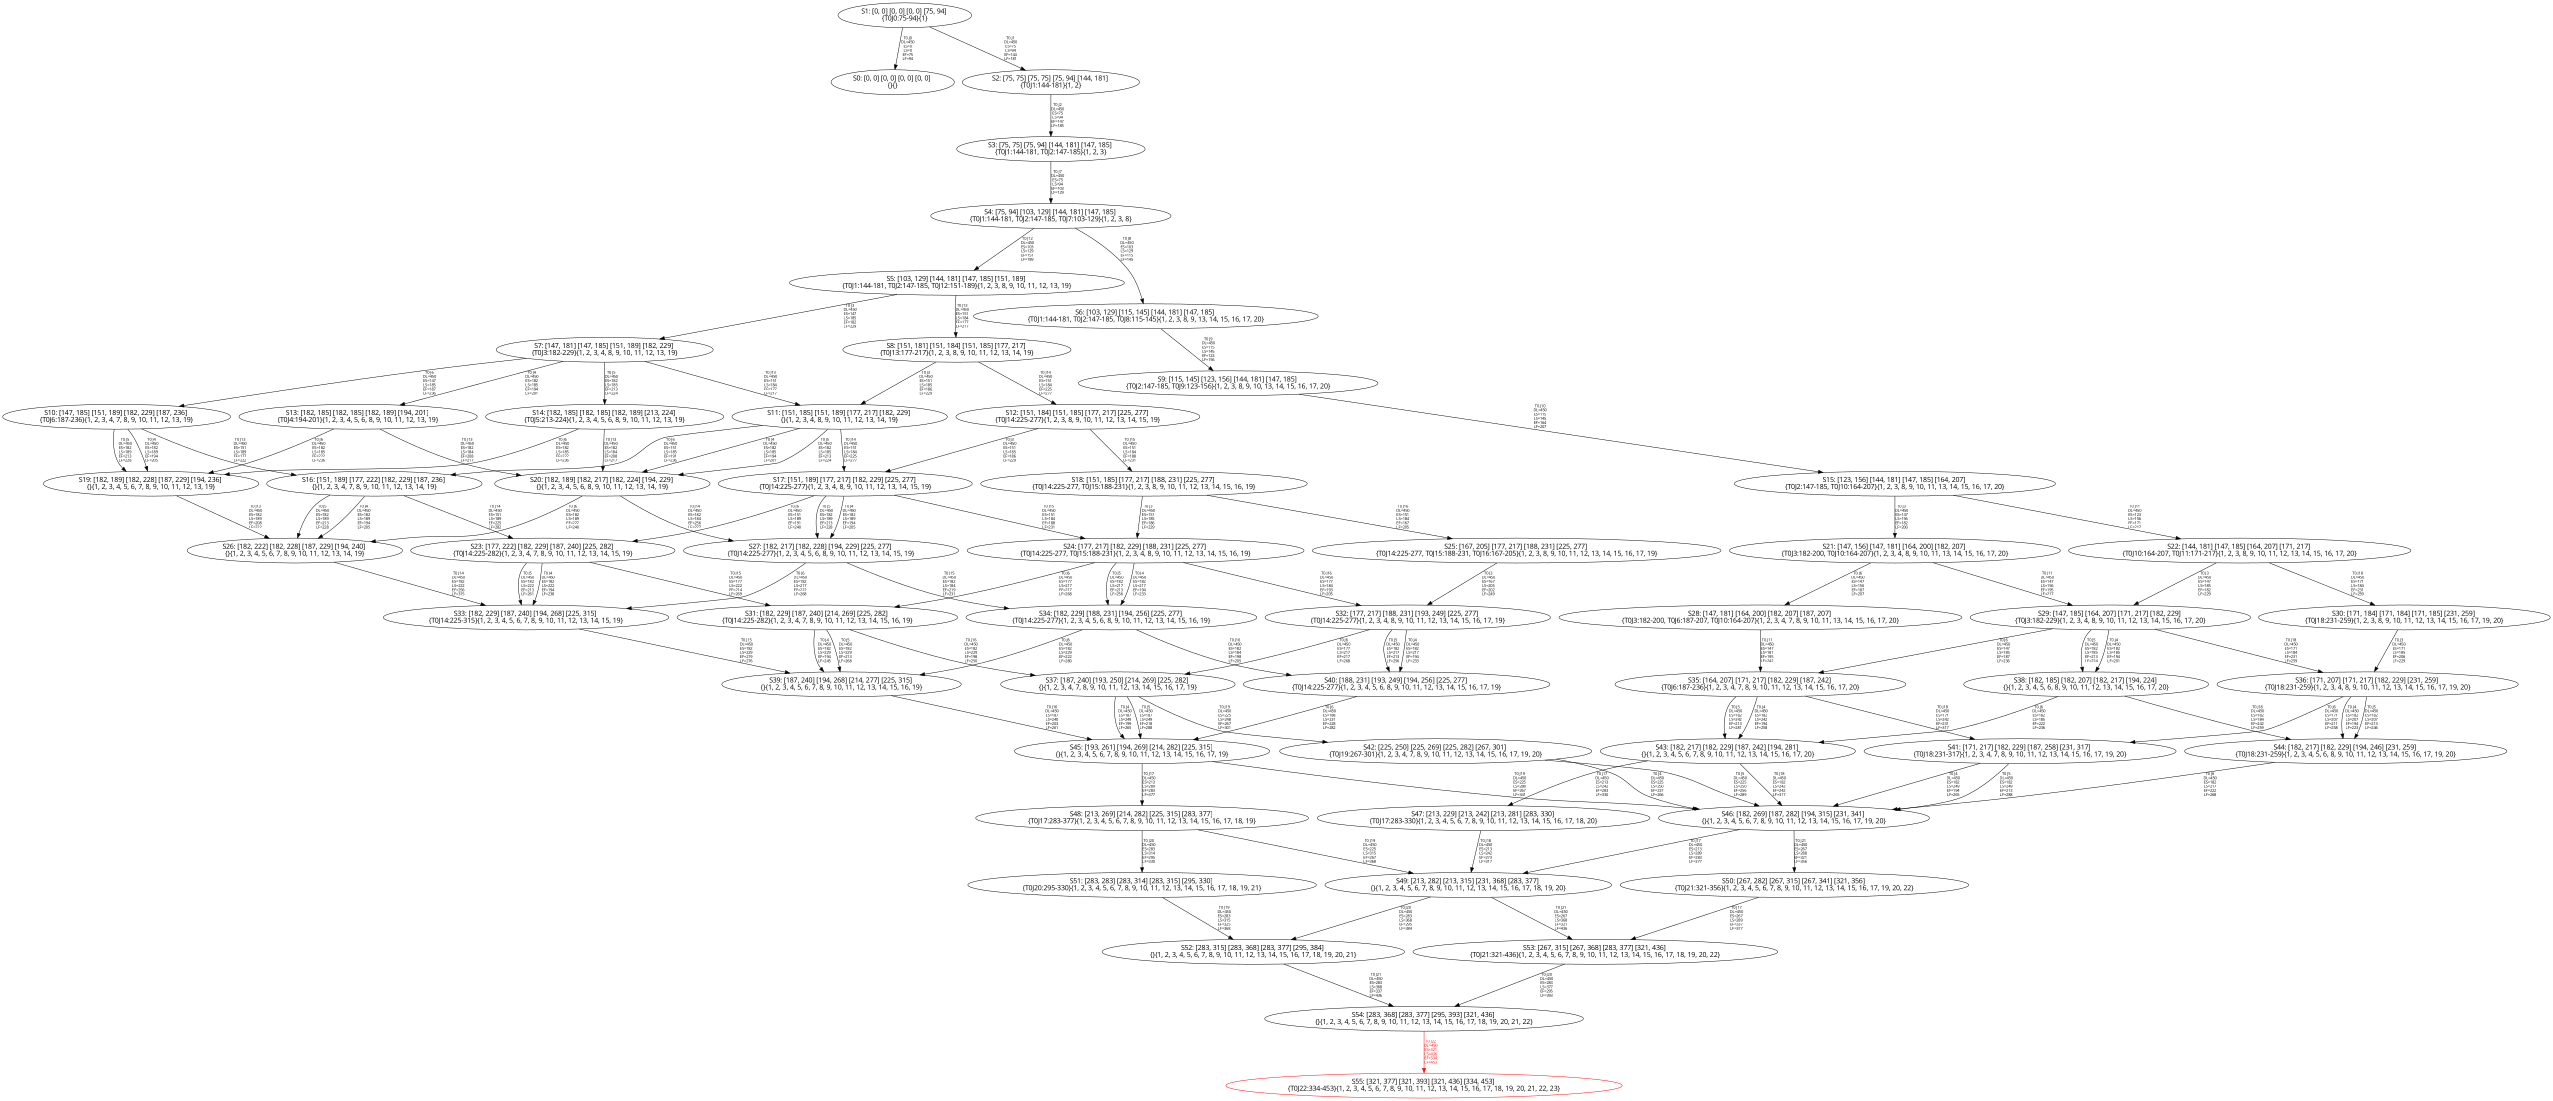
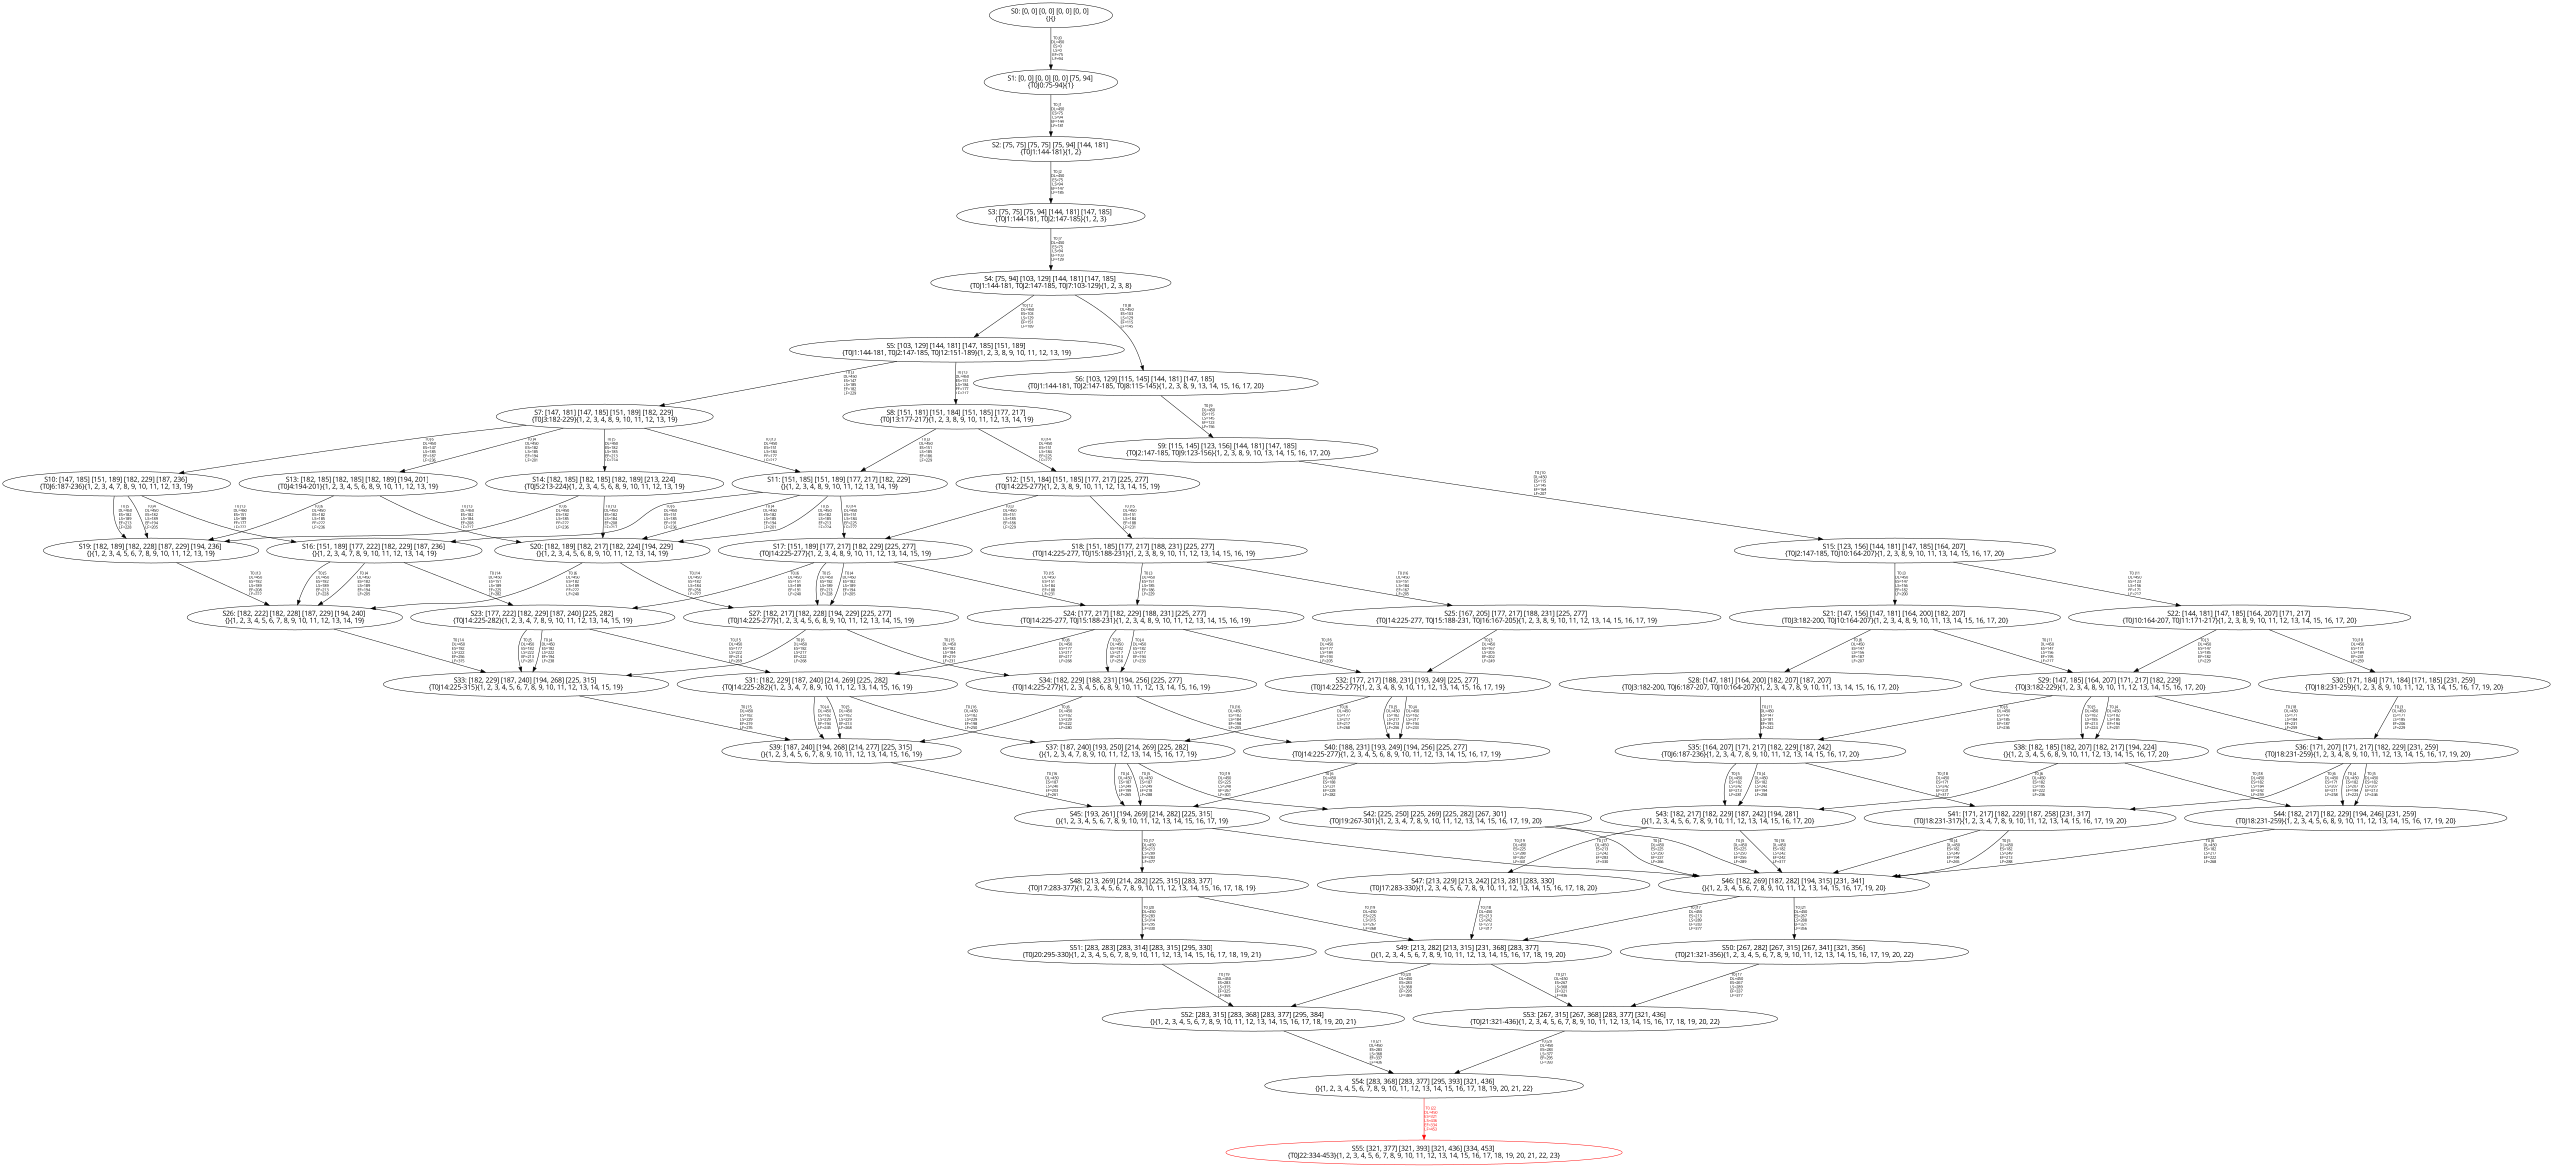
(899, 46) -> (1051, 46)
